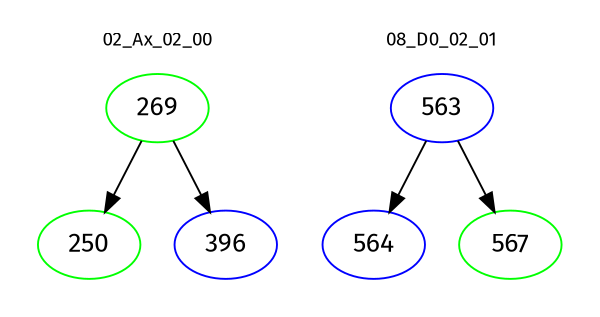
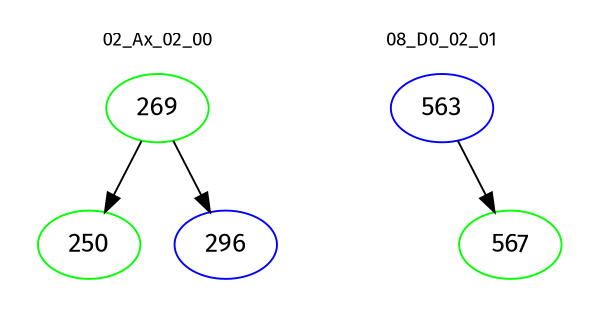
(226, 245) -> (226, 245)
(374, 245) -> none
